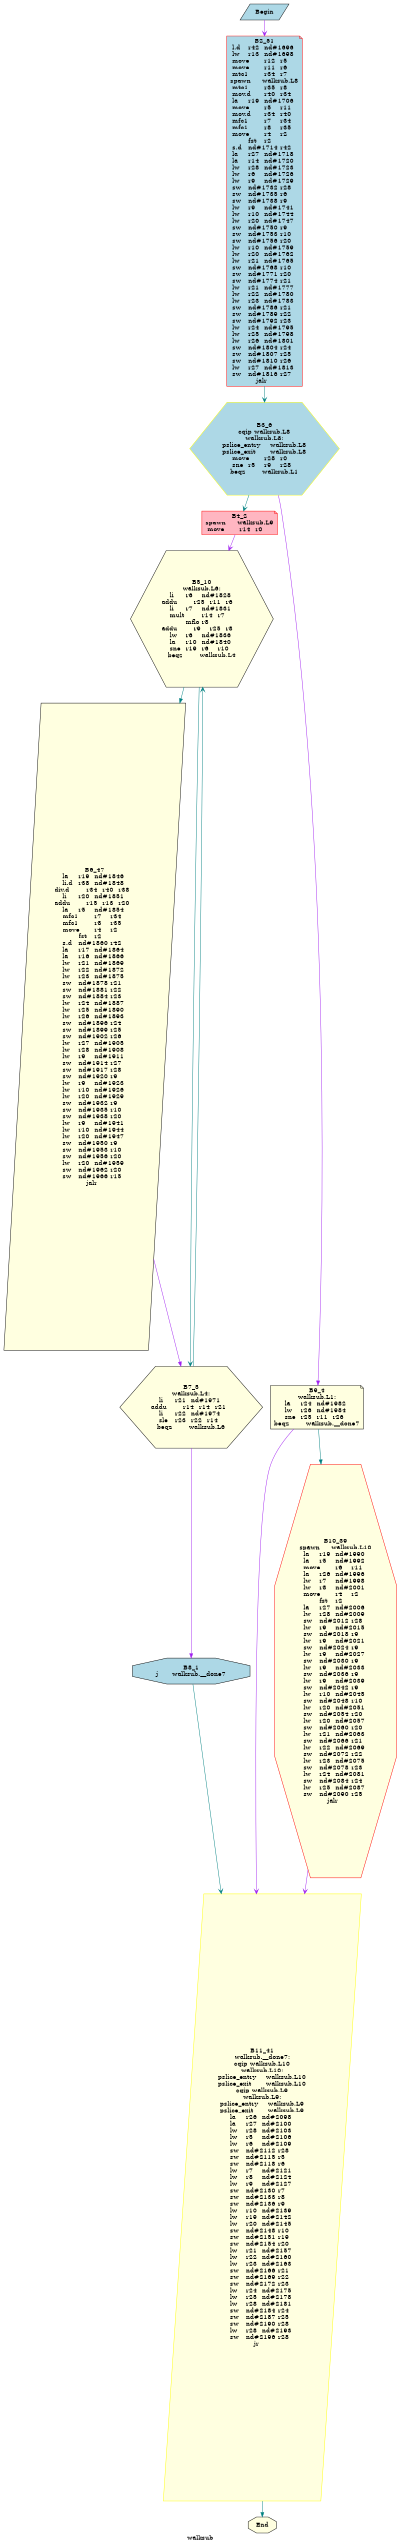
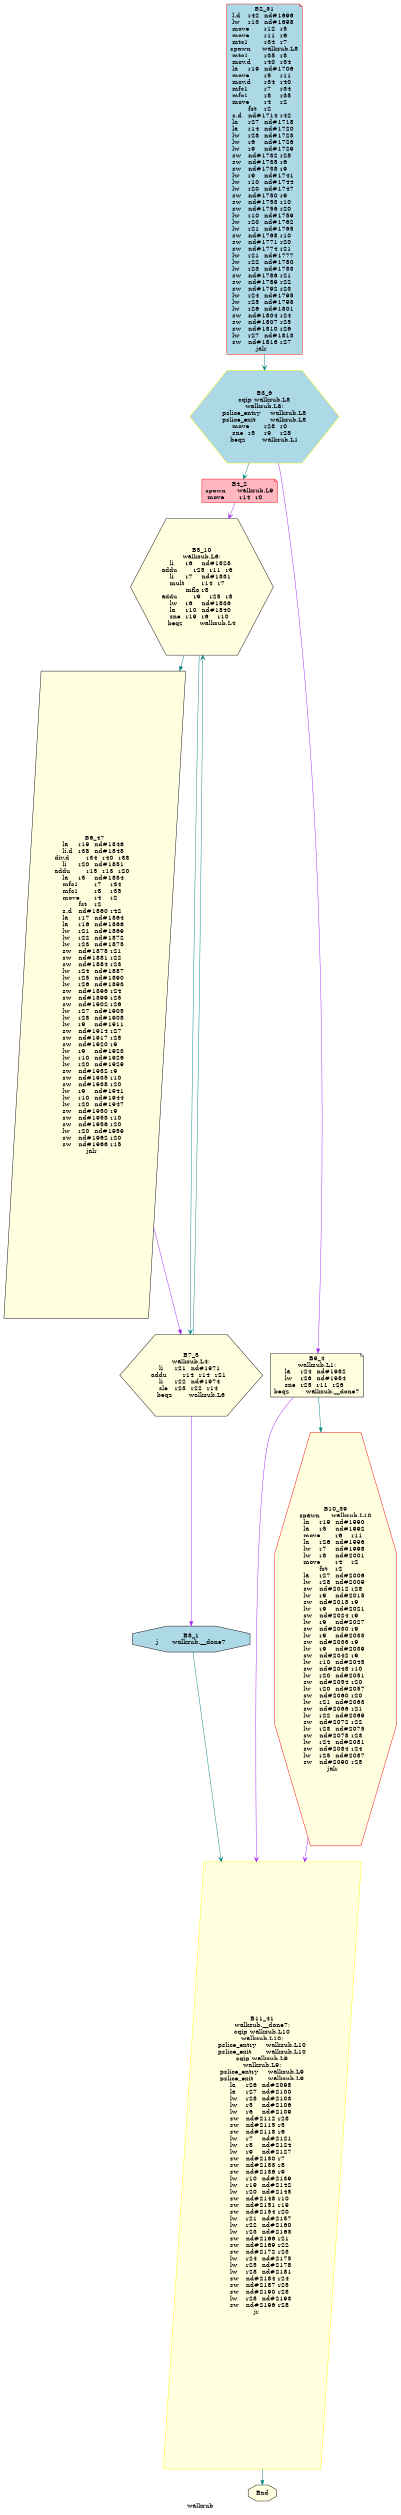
(265, 12) -> none
